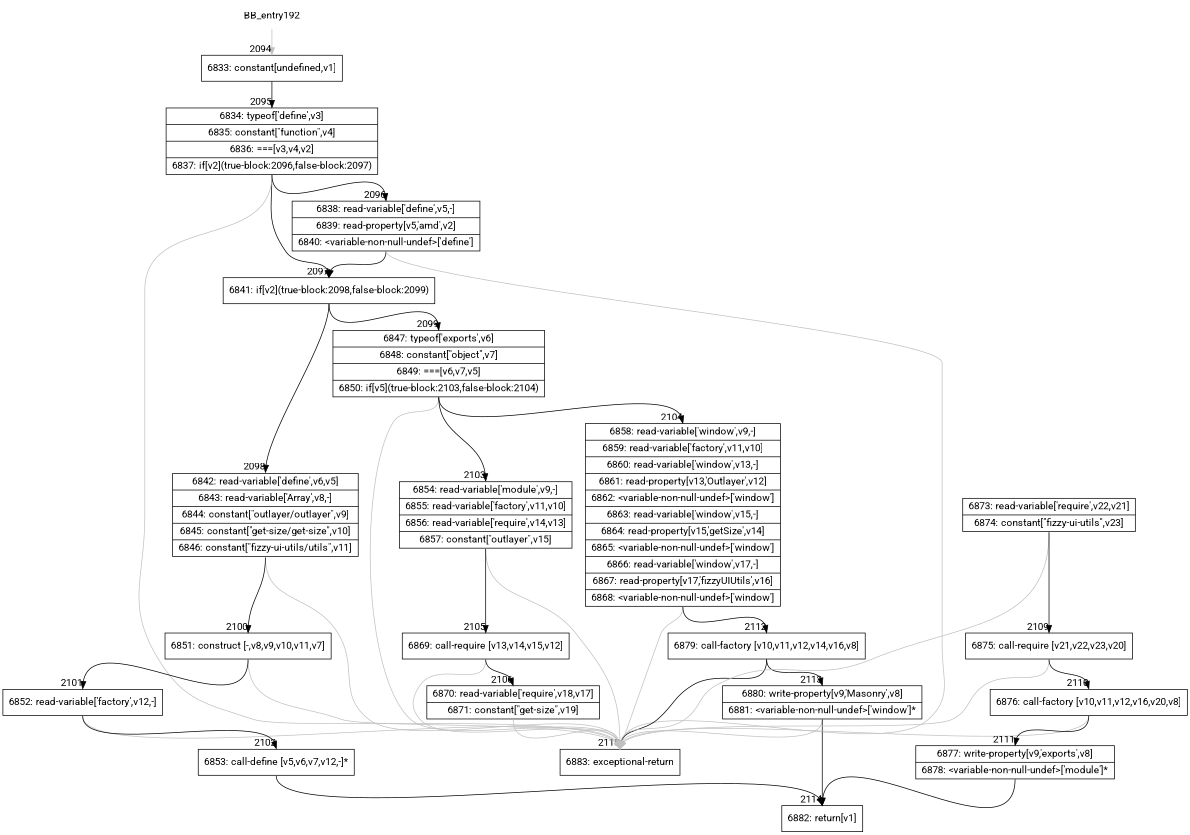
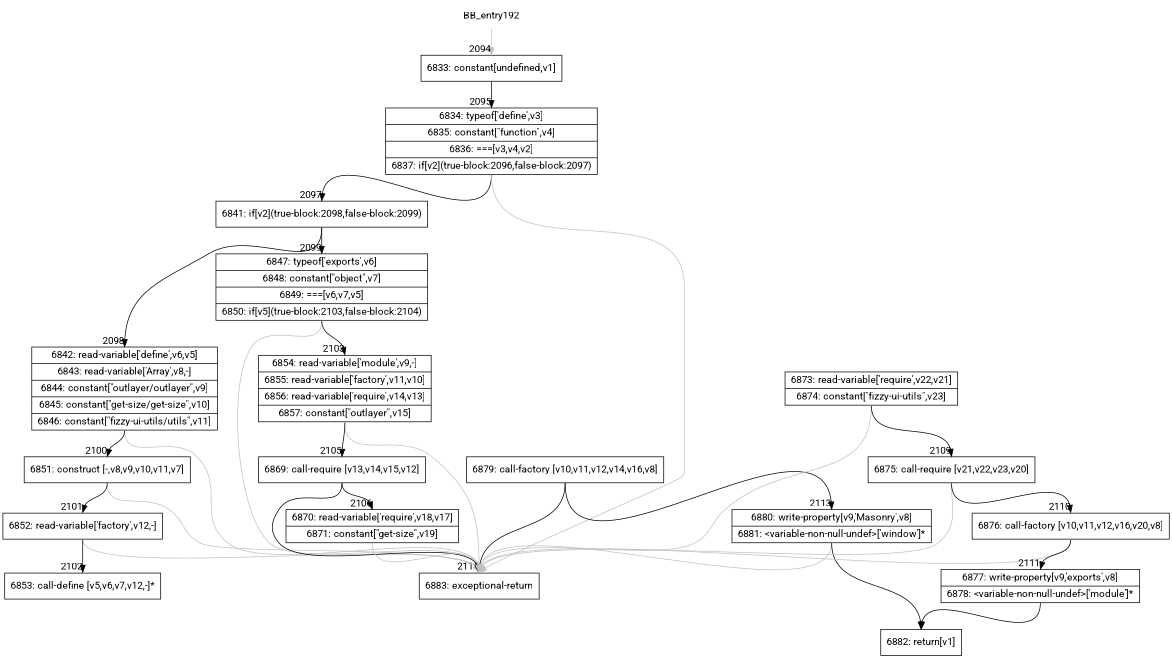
(386, 226) -> none
(683, 515) -> none
(418, 716) -> (278, 542)
(546, 791) -> none
